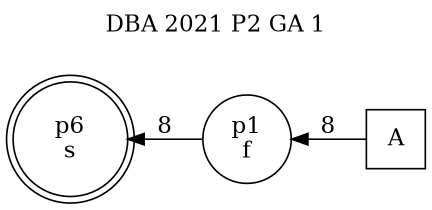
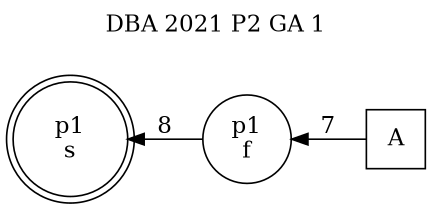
(329, 127) -> (329, 127)
(70, 139) -> (70, 139)
